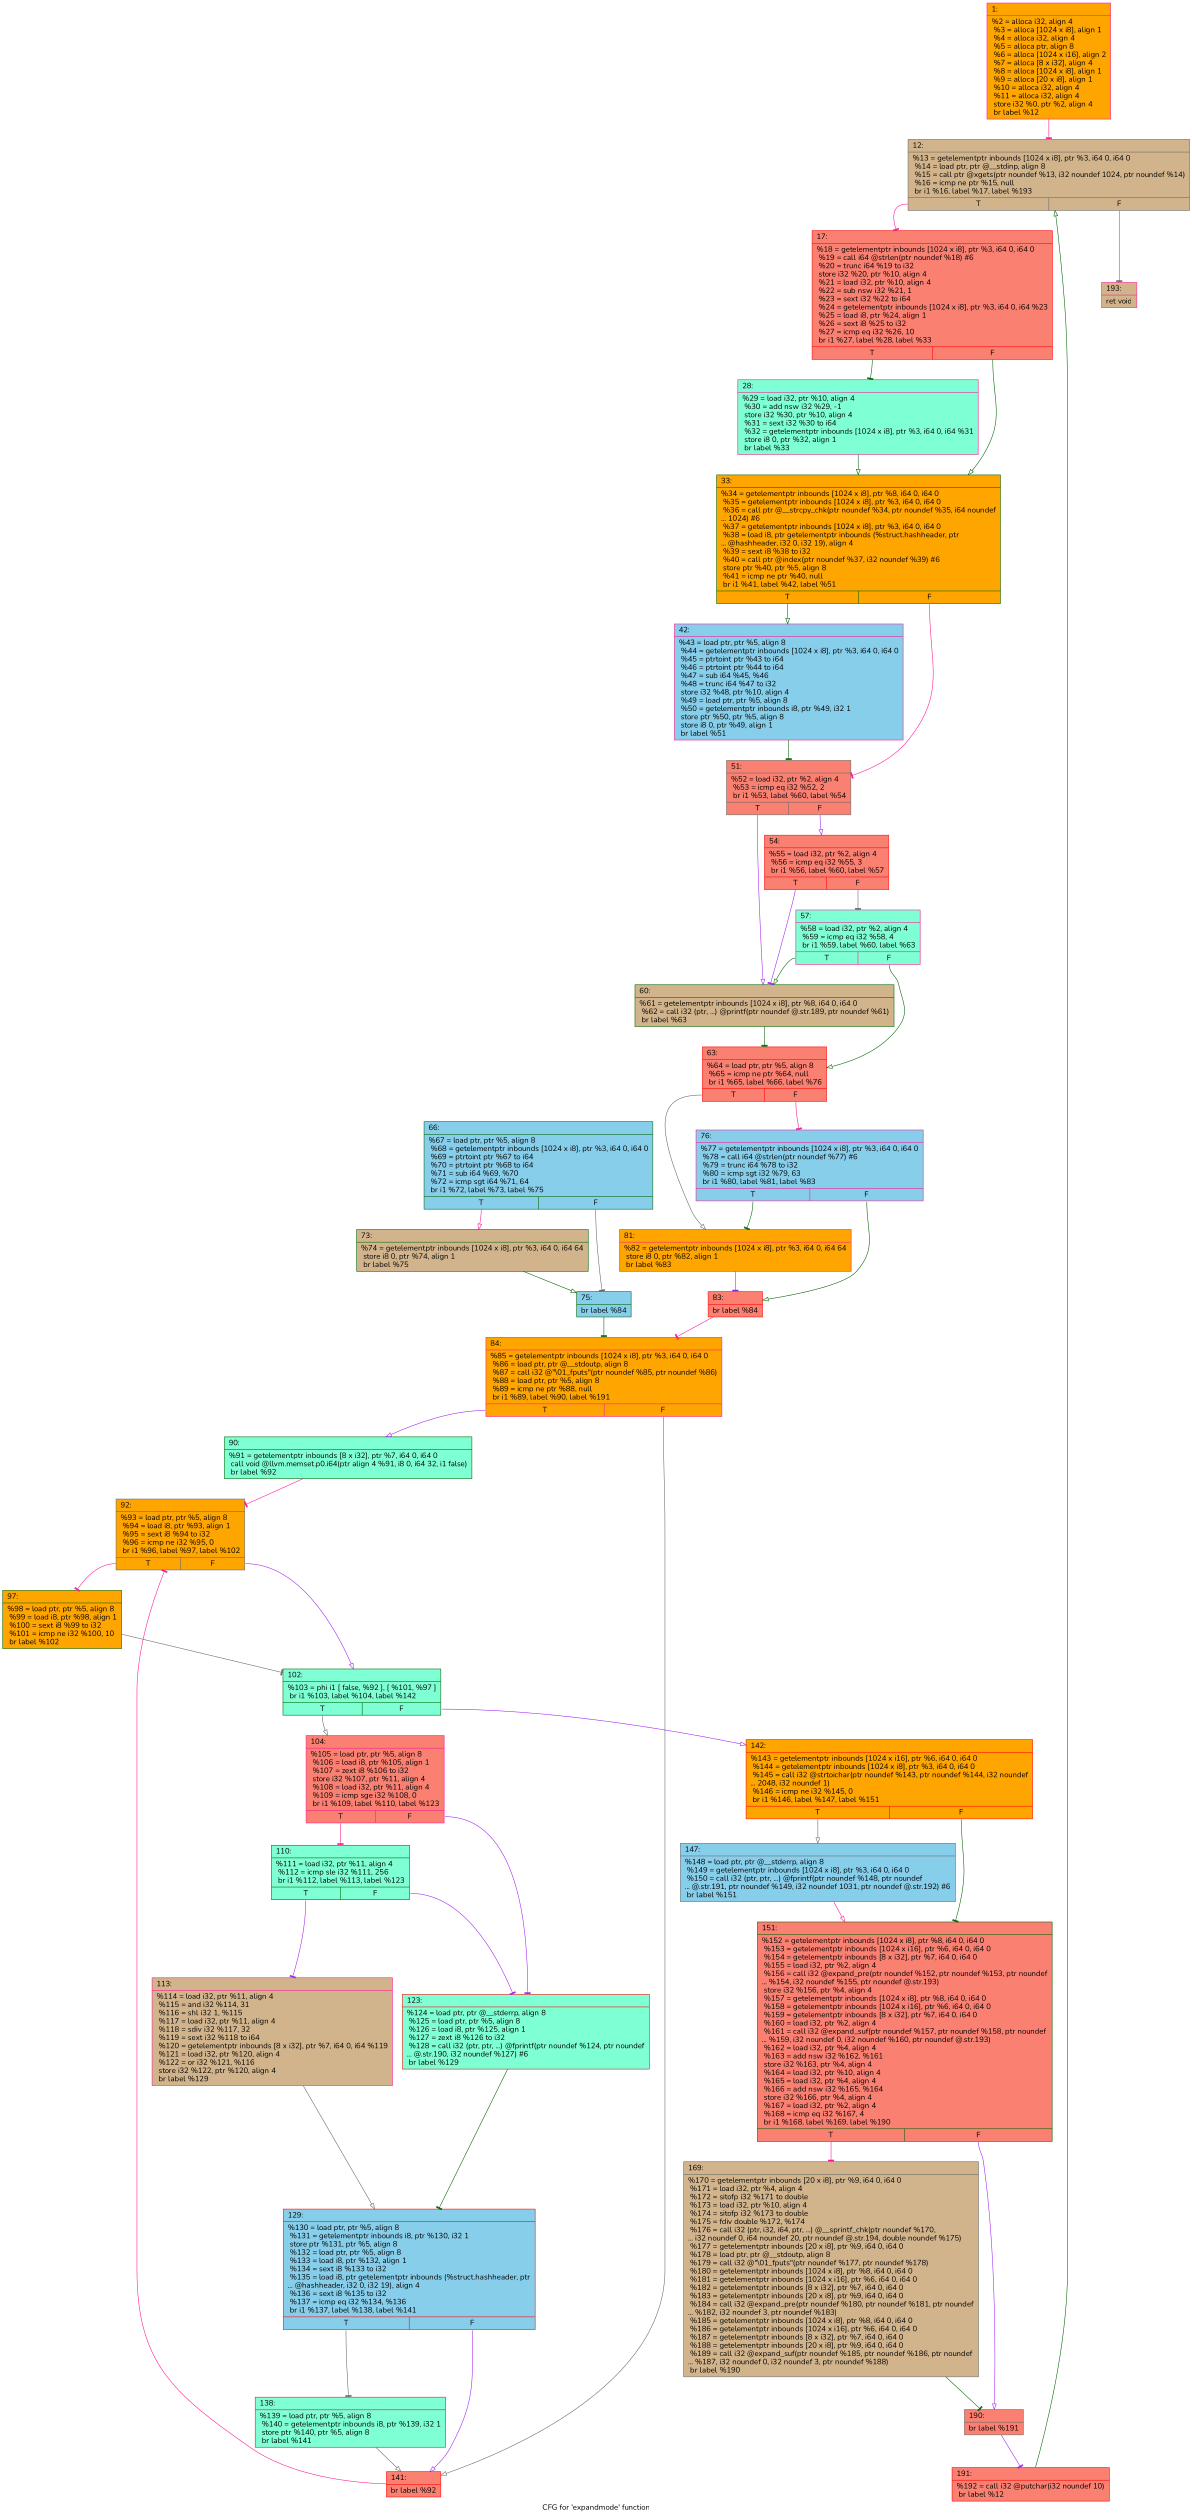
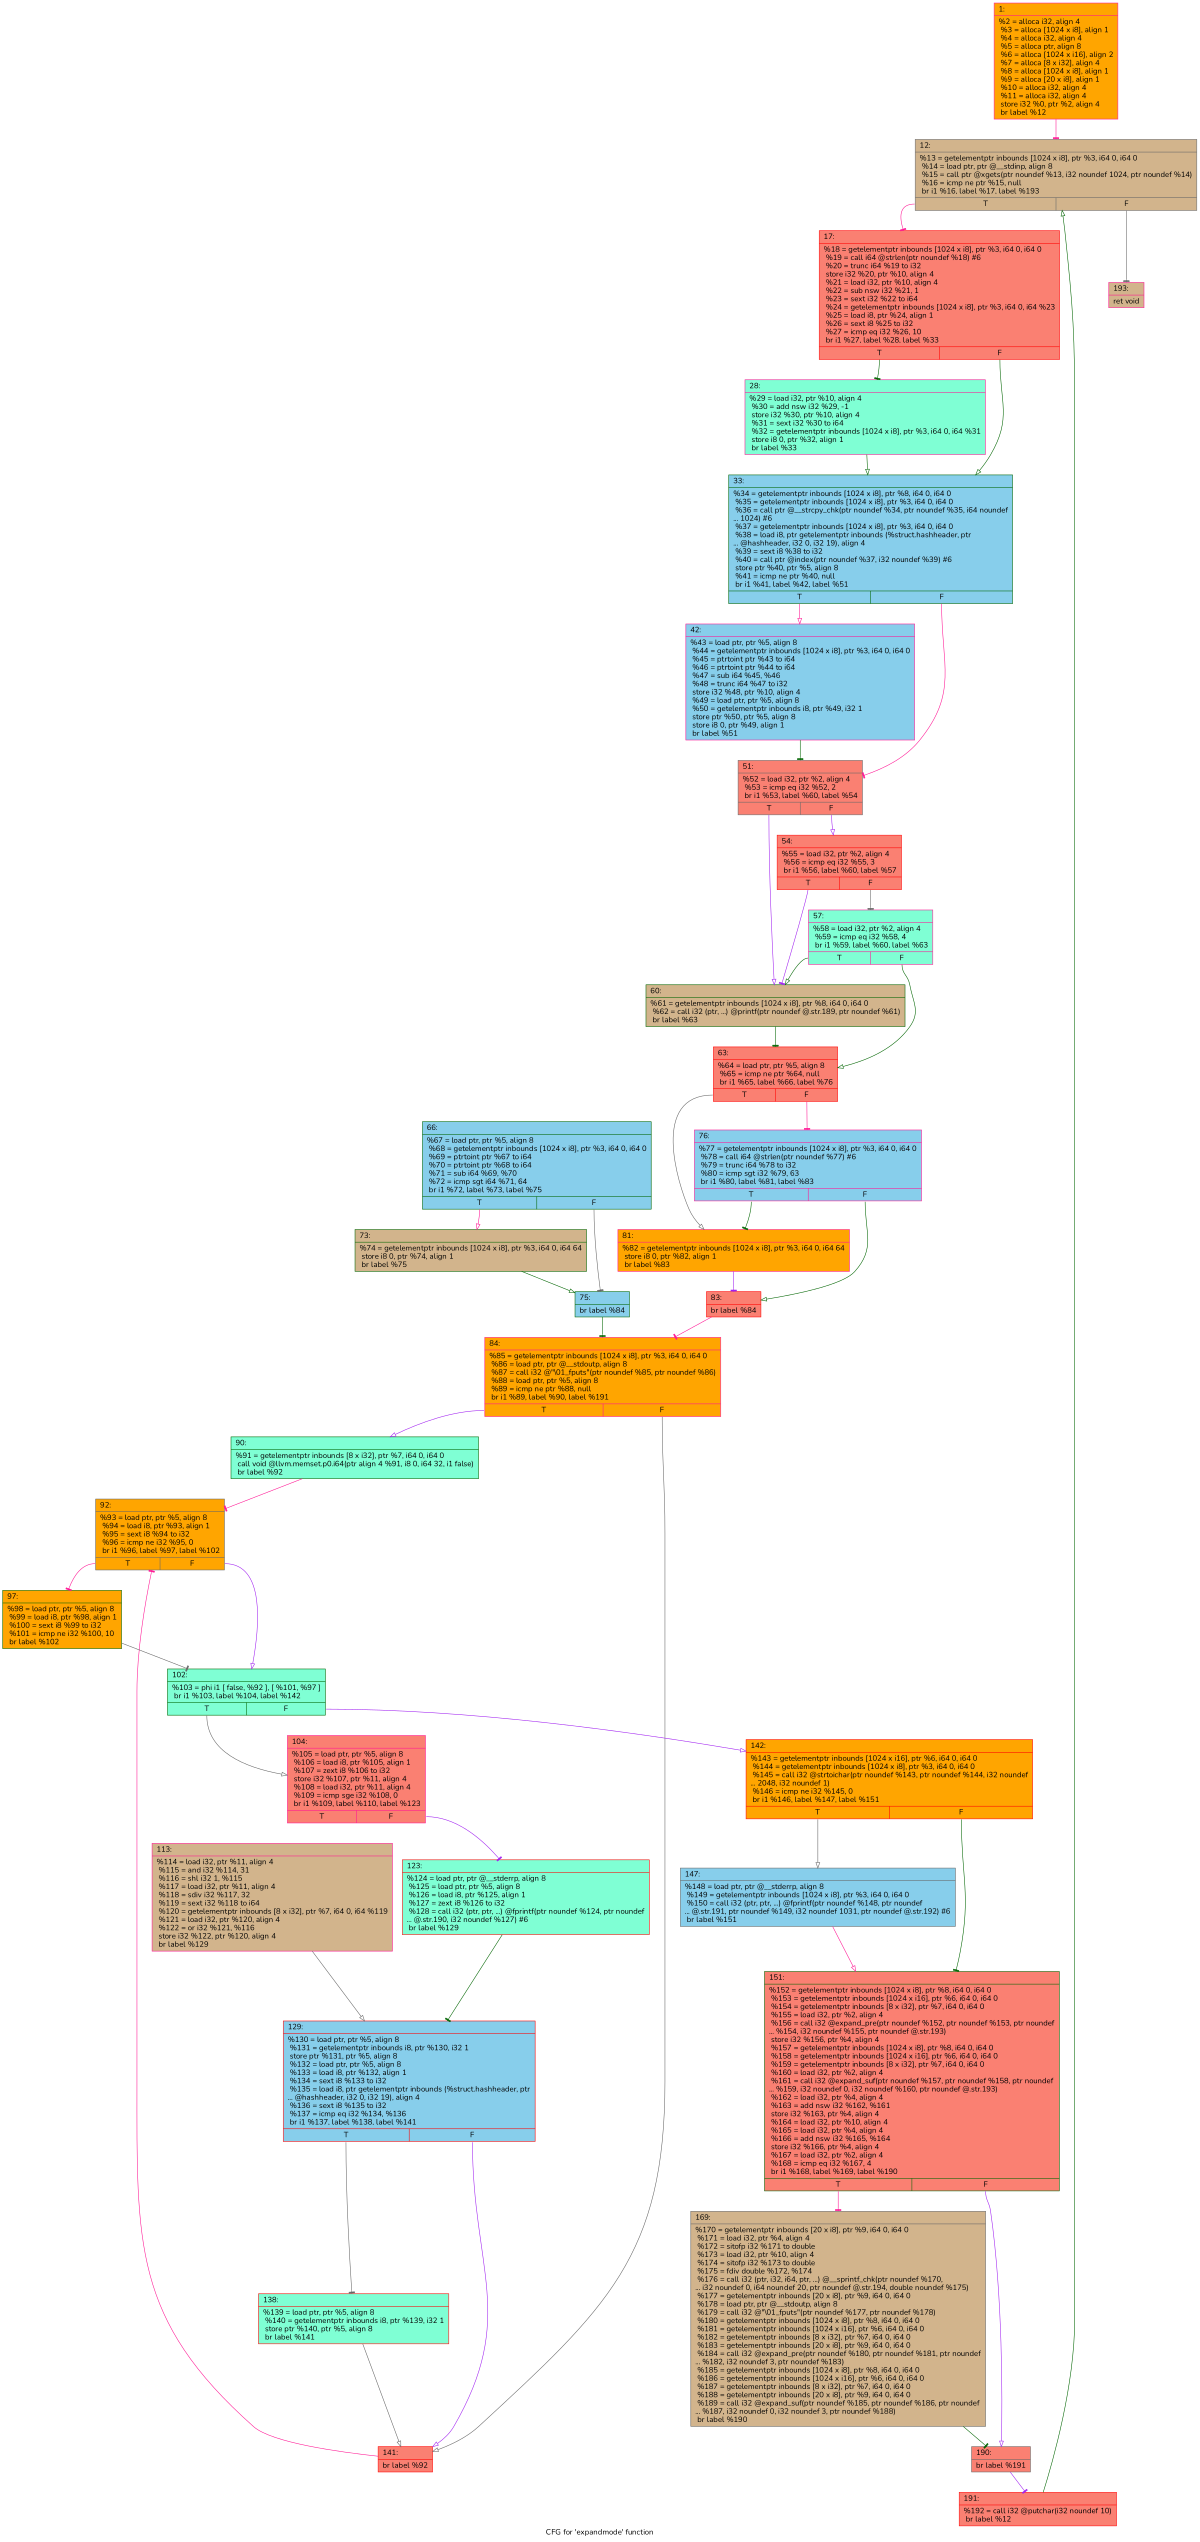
(859, 539) -> (871, 539)
(788, 611) -> (800, 611)
(340, 1872) -> none
